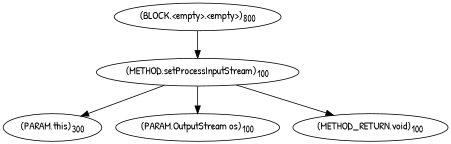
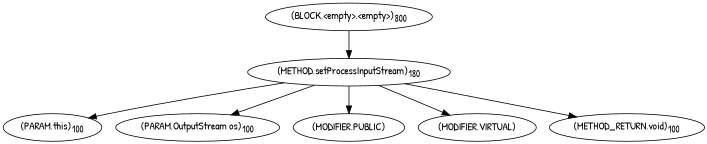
(263, 71) -> (415, 71)
(78, 126) -> (78, 126)
none -> (349, 127)
none -> (477, 127)
